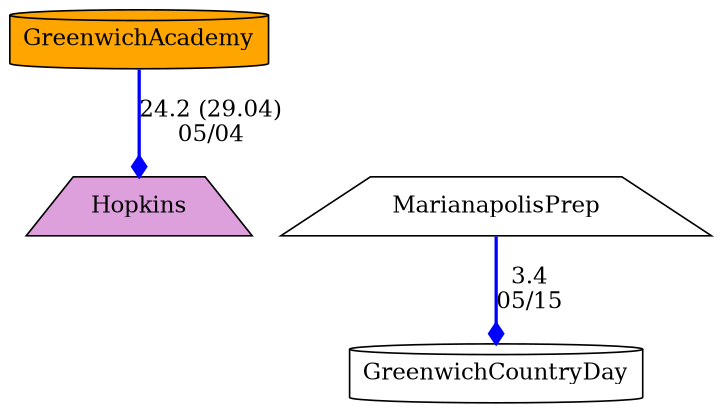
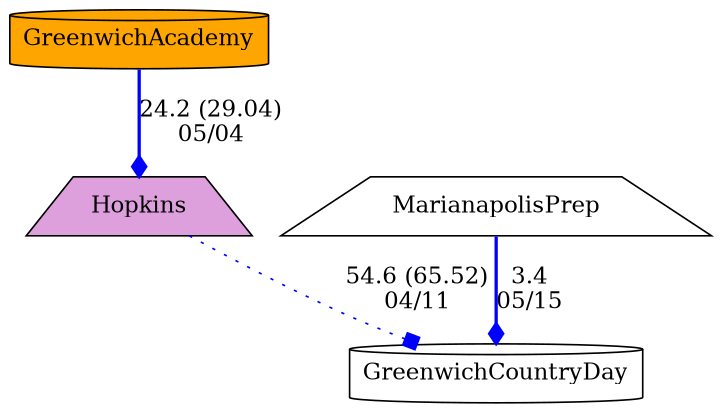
none -> (294, 290)
